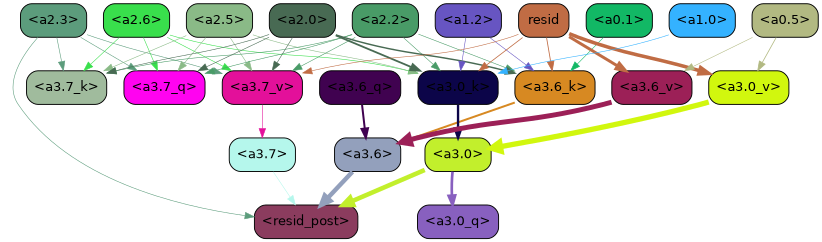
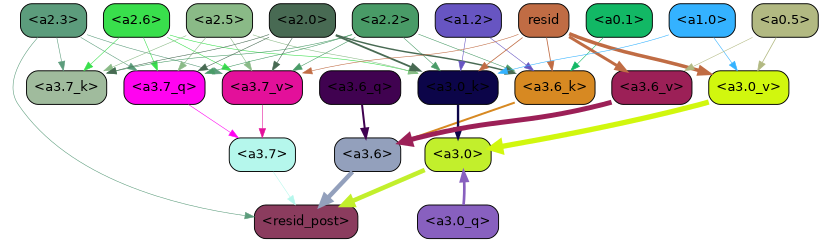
none -> (720, 46)
none -> (209, 119)
(452, 184) -> (464, 193)
